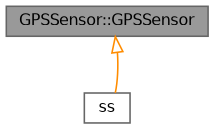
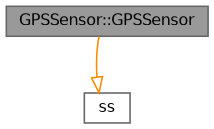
(118, 73) -> (97, 57)
